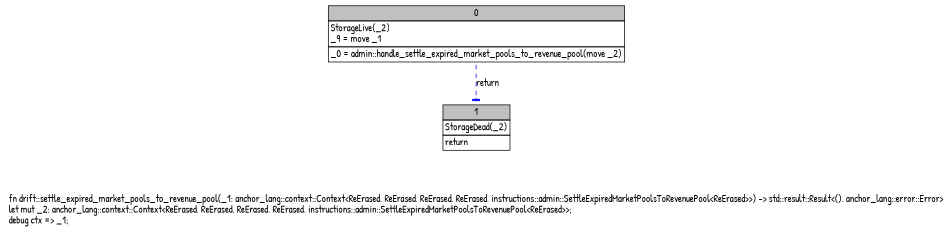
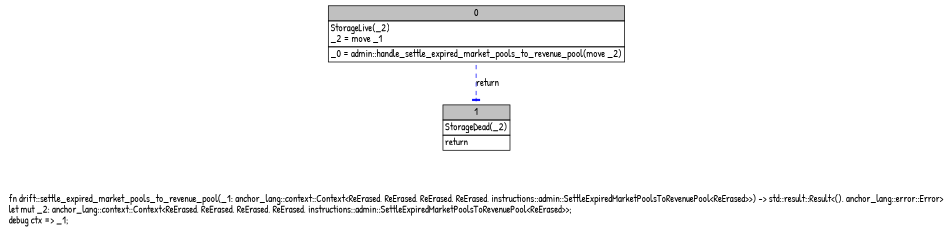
(356, 39) -> (357, 39)
